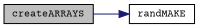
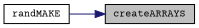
(106, 14) -> (82, 14)
